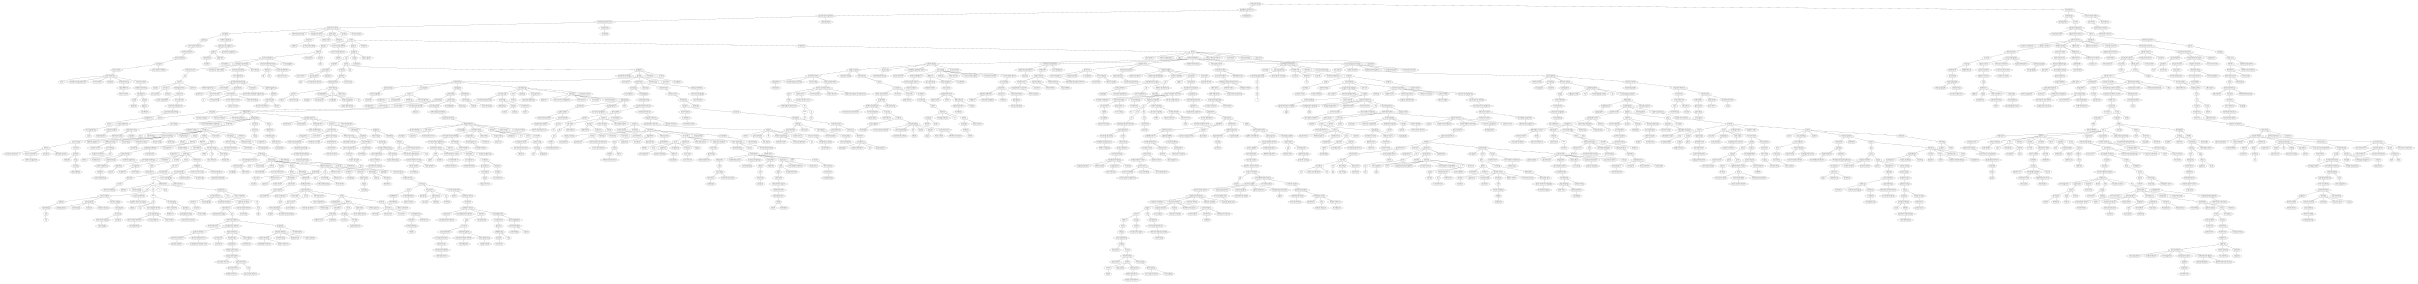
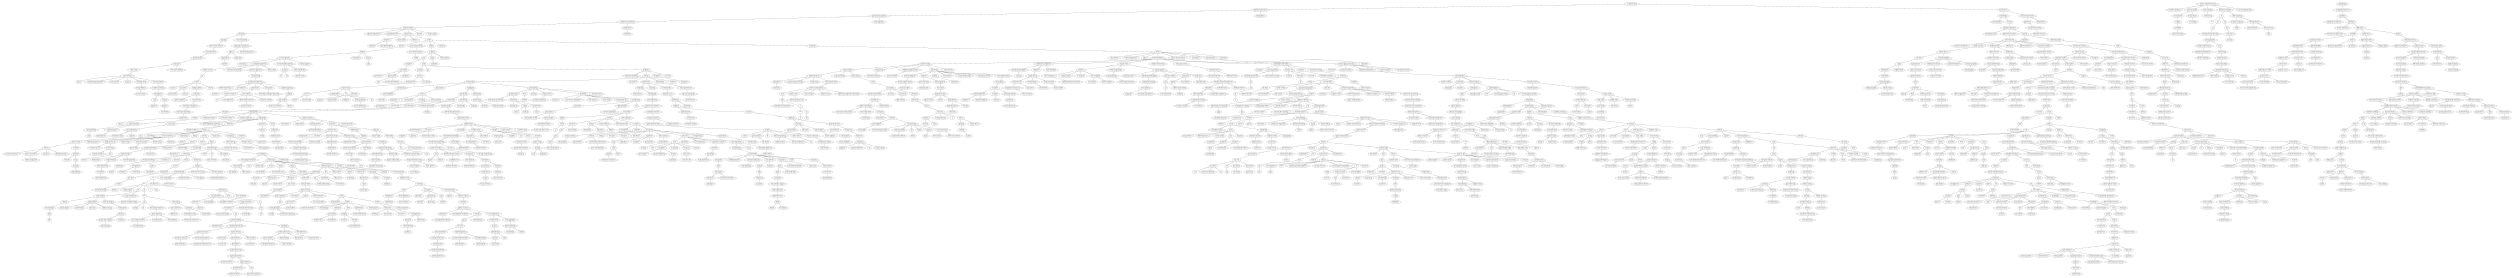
(1191, 88) -> none
